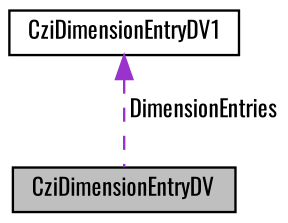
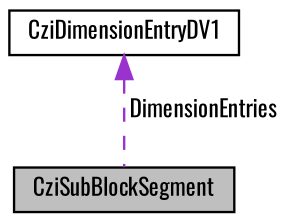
(124, 190) -> (124, 190)
